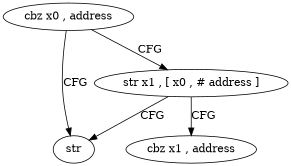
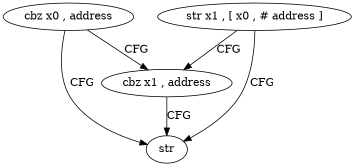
(126, 48) -> (114, 48)
none -> (167, 112)
